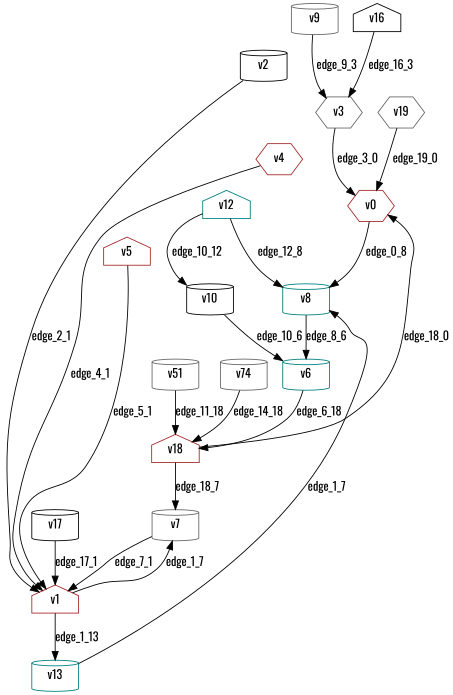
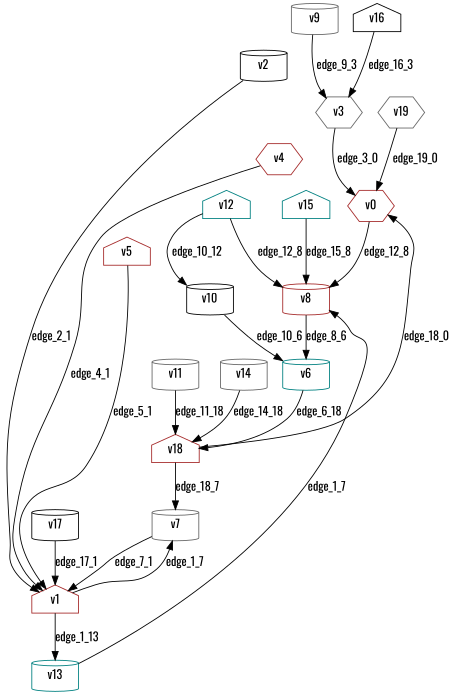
none -> (306, 206)
(387, 253) -> (387, 253)
(306, 299) -> (306, 299)
(175, 375) -> (175, 375)
(244, 375) -> (244, 375)
